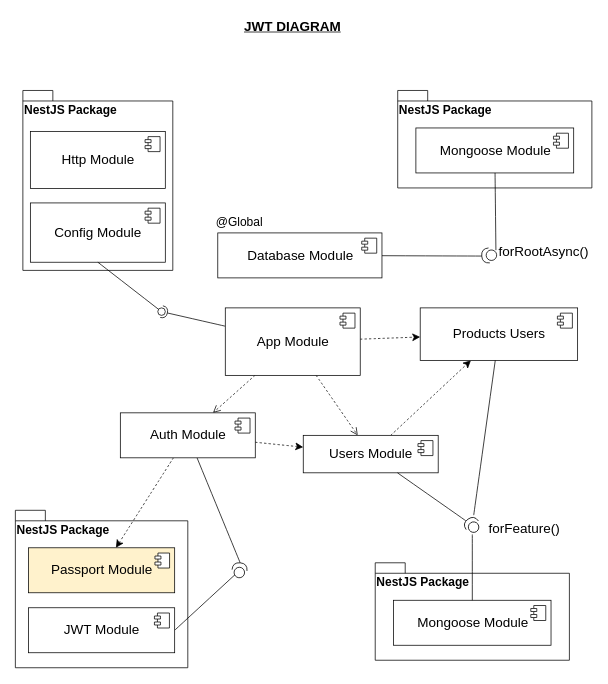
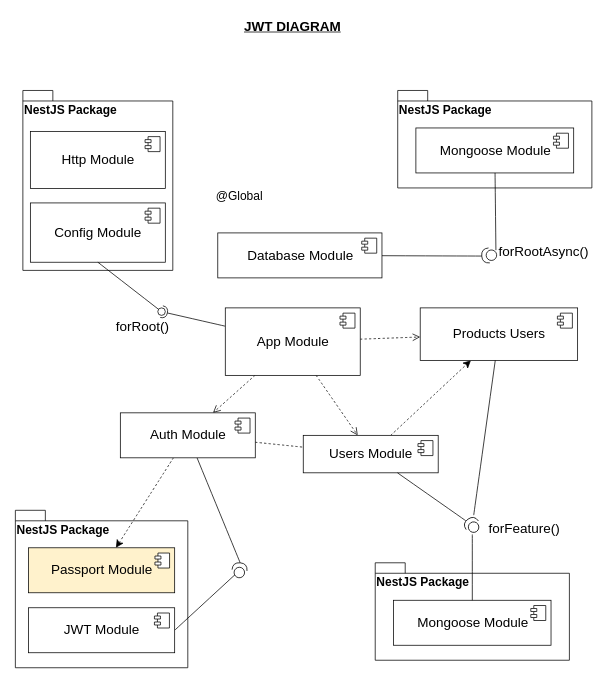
(240, 222) -> (240, 195)
none -> (143, 327)
(412, 337) -> (415, 337)
(296, 446) -> (298, 447)
